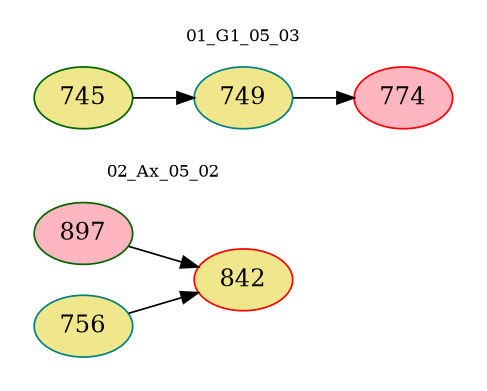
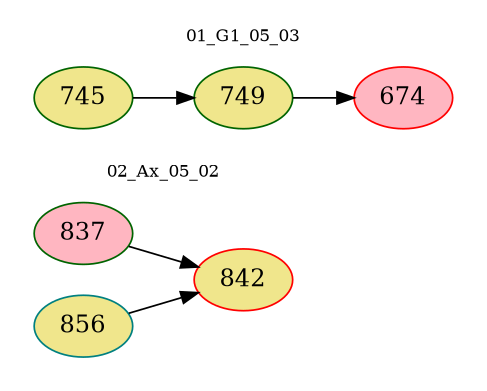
(243, 98) -> (243, 98)
(403, 98) -> (403, 98)
(83, 233) -> (83, 233)
(83, 326) -> (83, 326)
